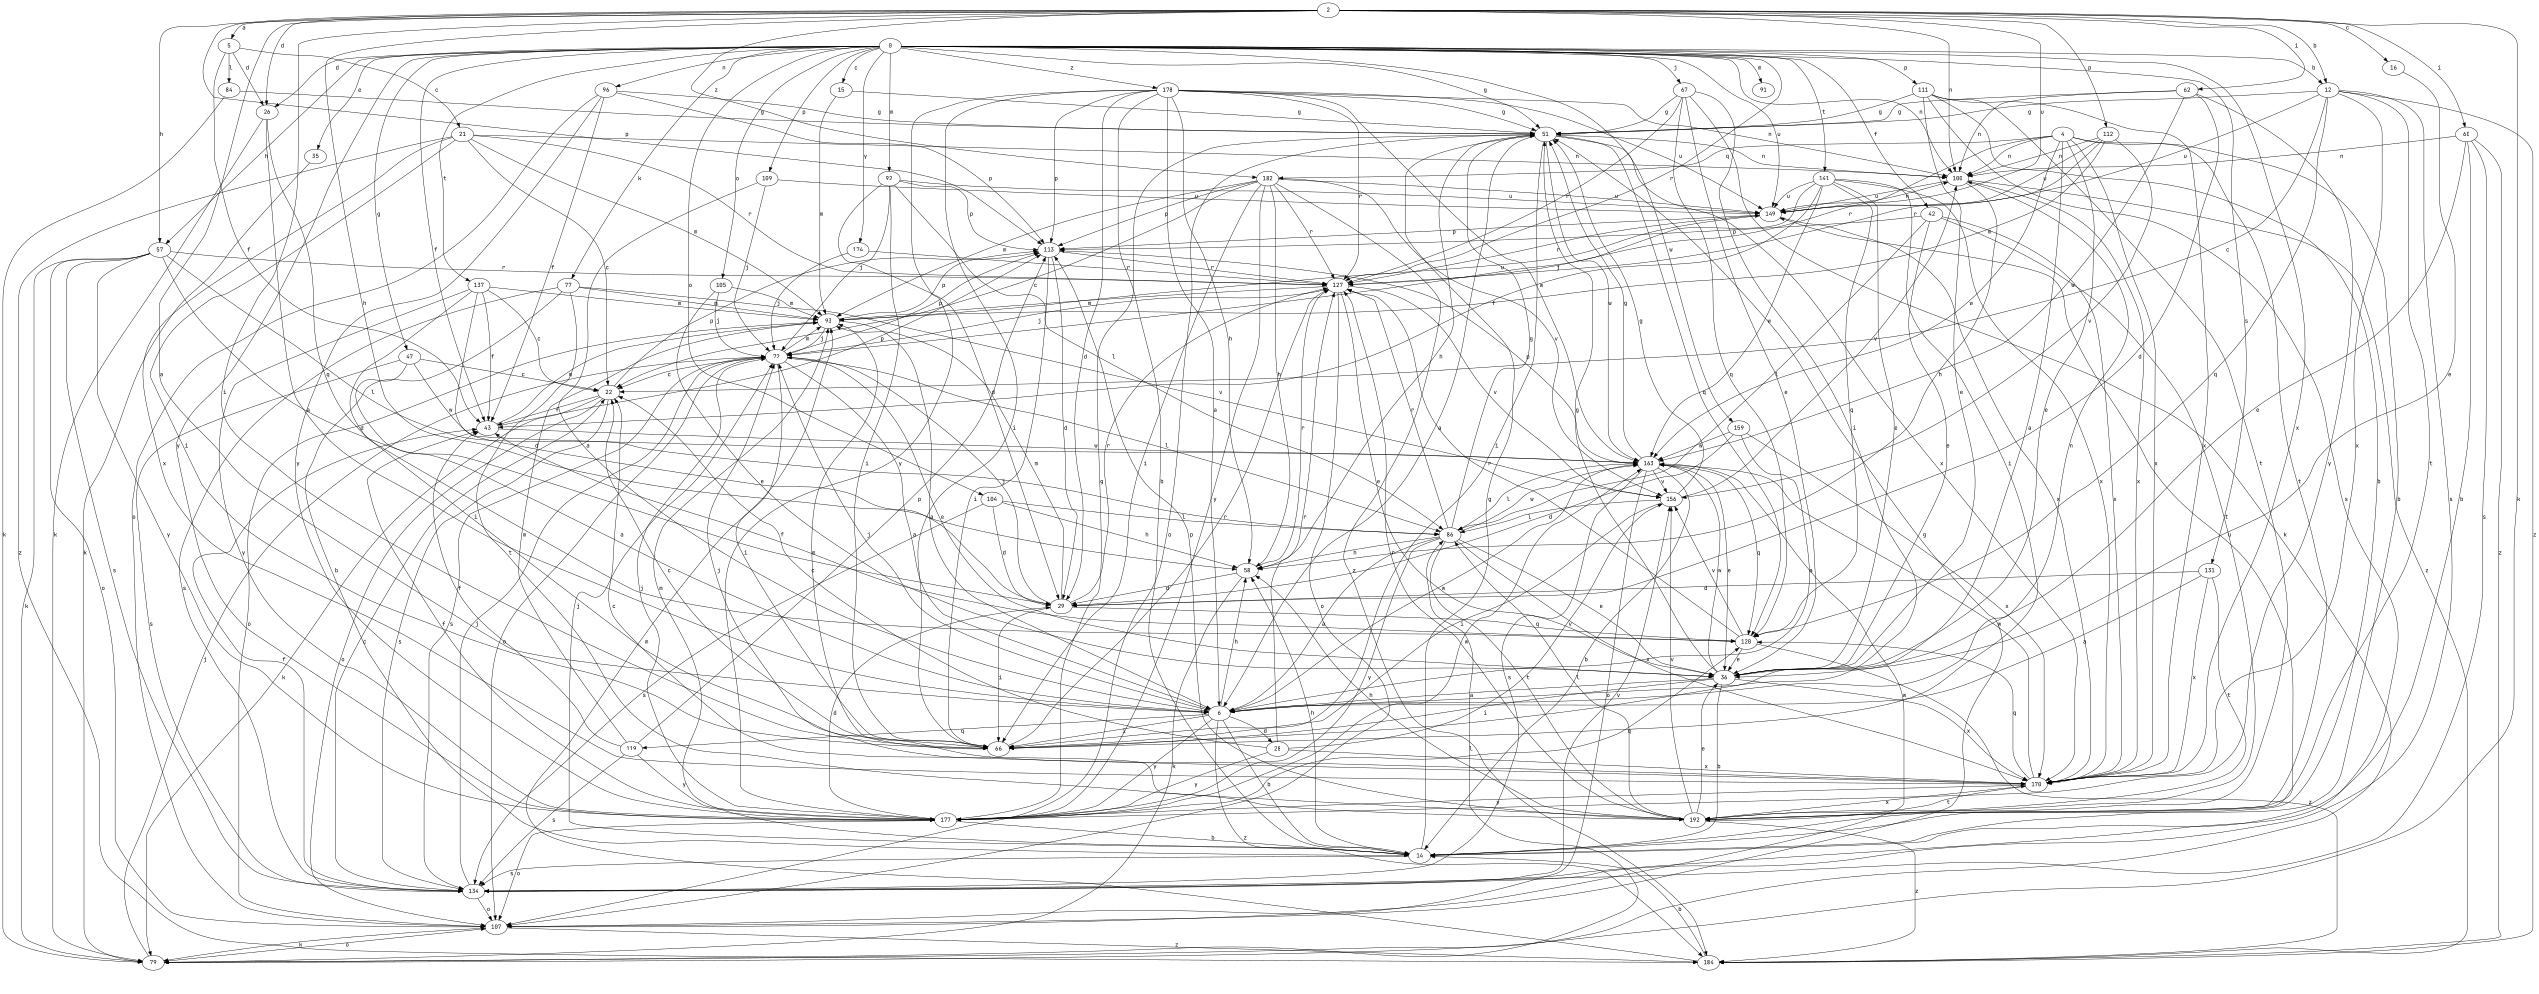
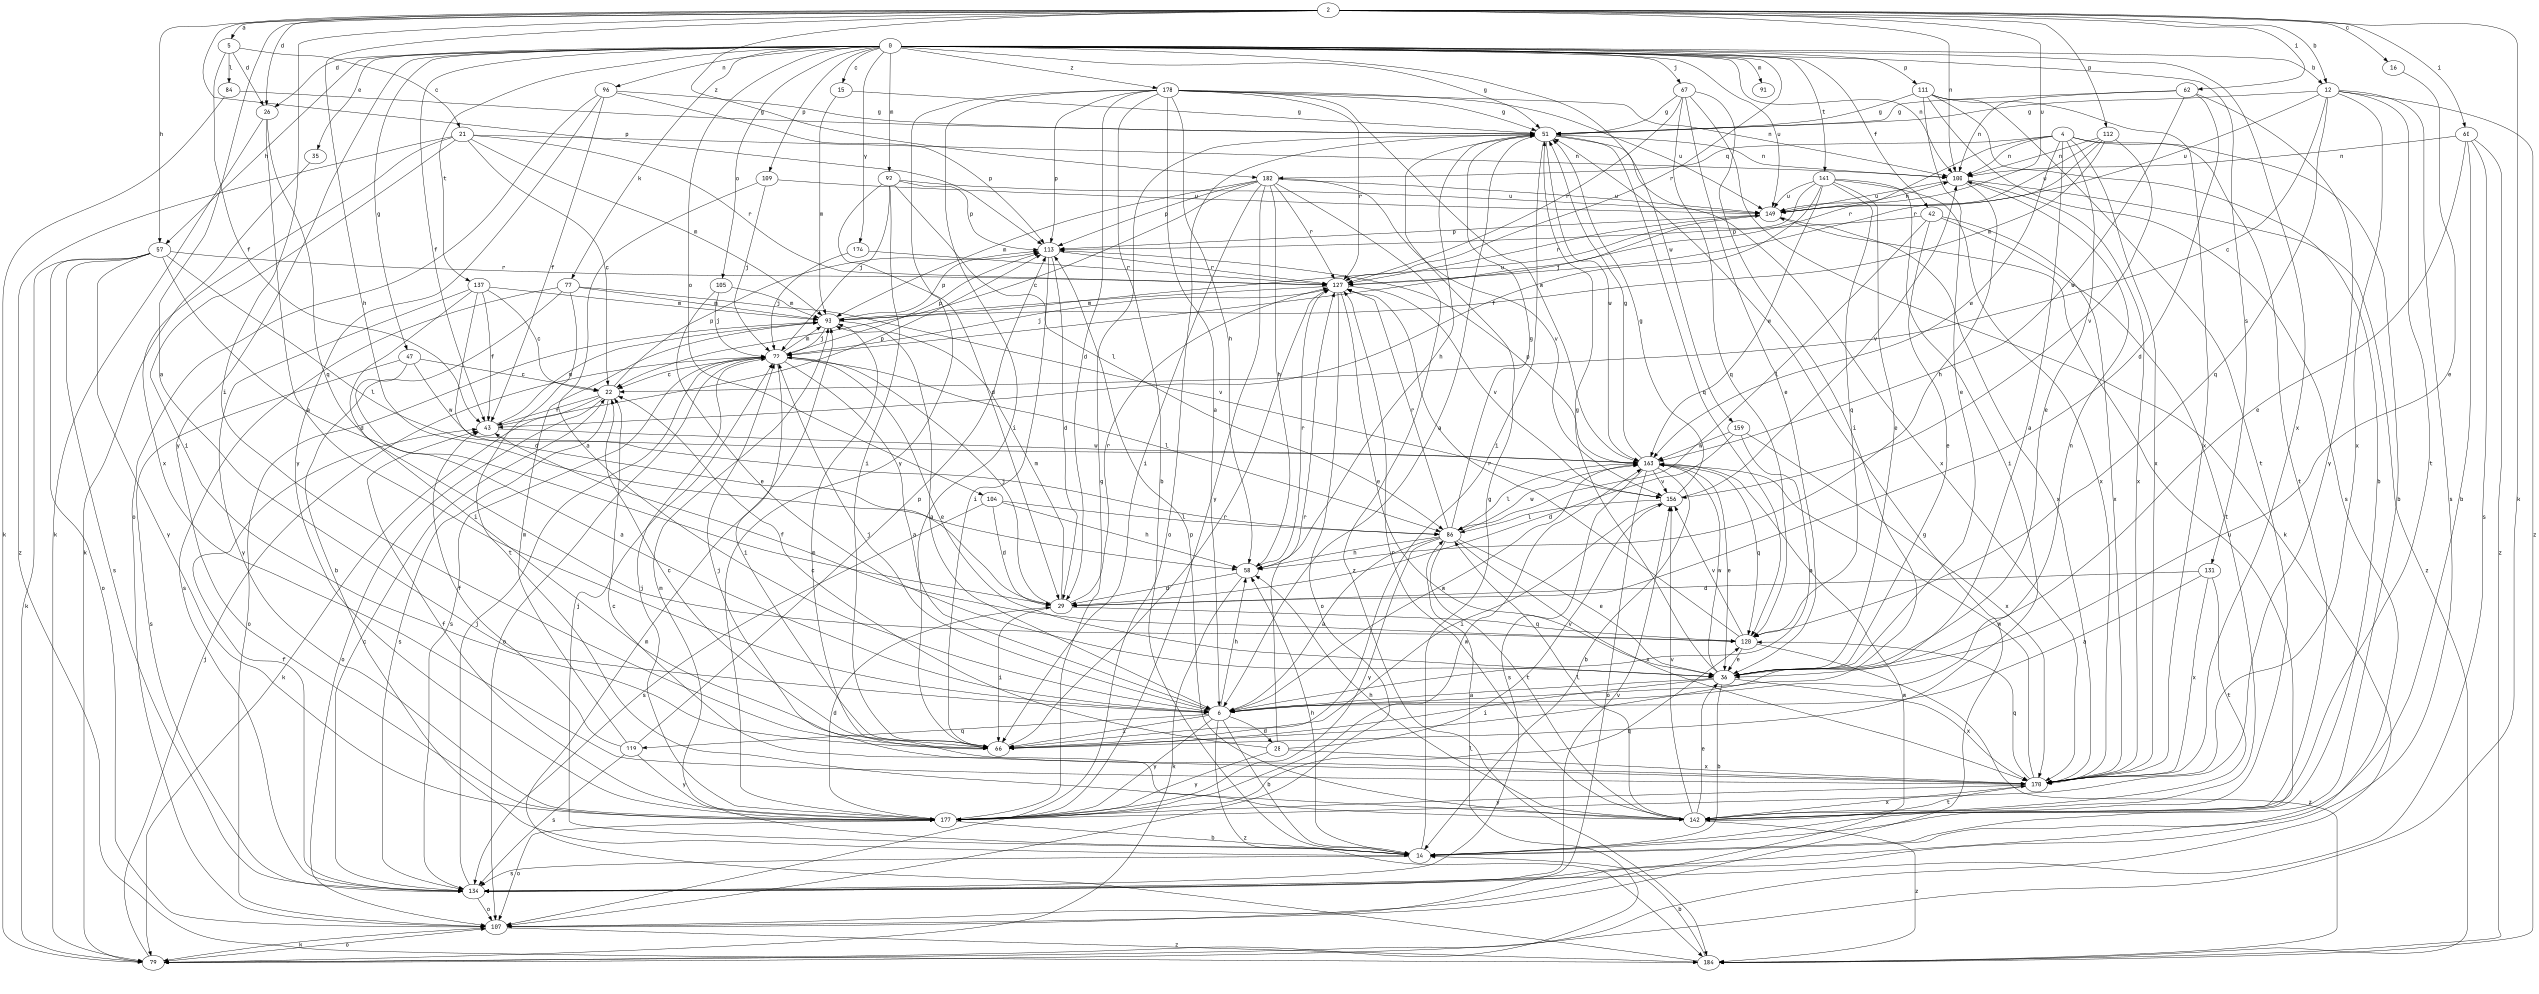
(1695, 820) -> (1695, 820)
